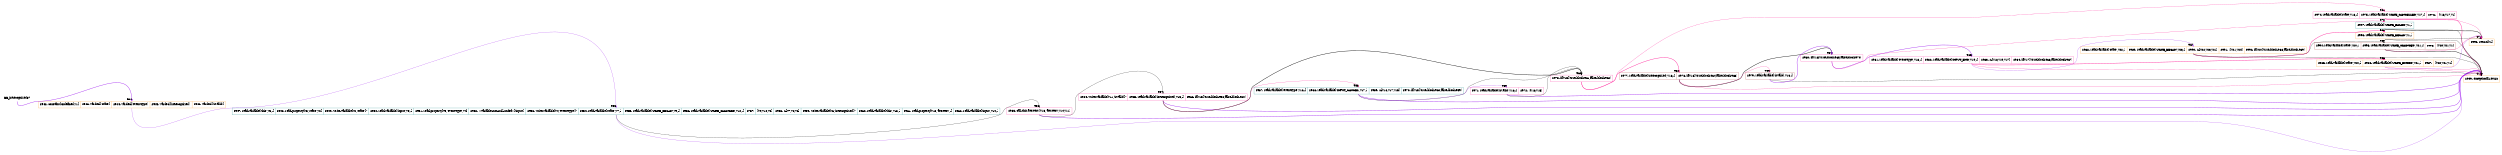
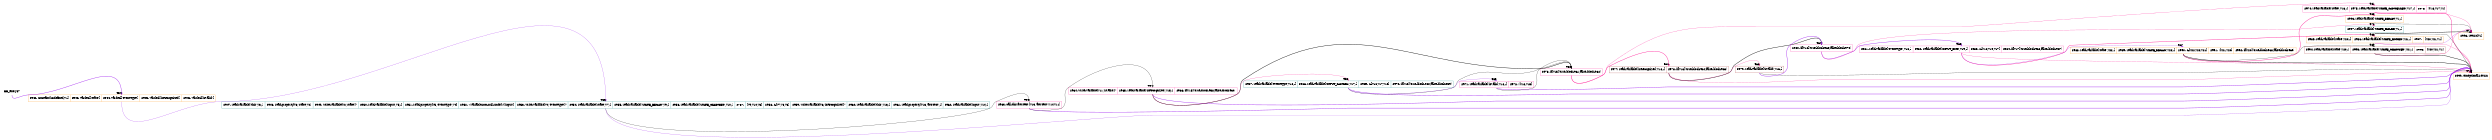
(2441, 40) -> none
(2311, 58) -> (2328, 63)
(17, 98) -> (12, 92)
